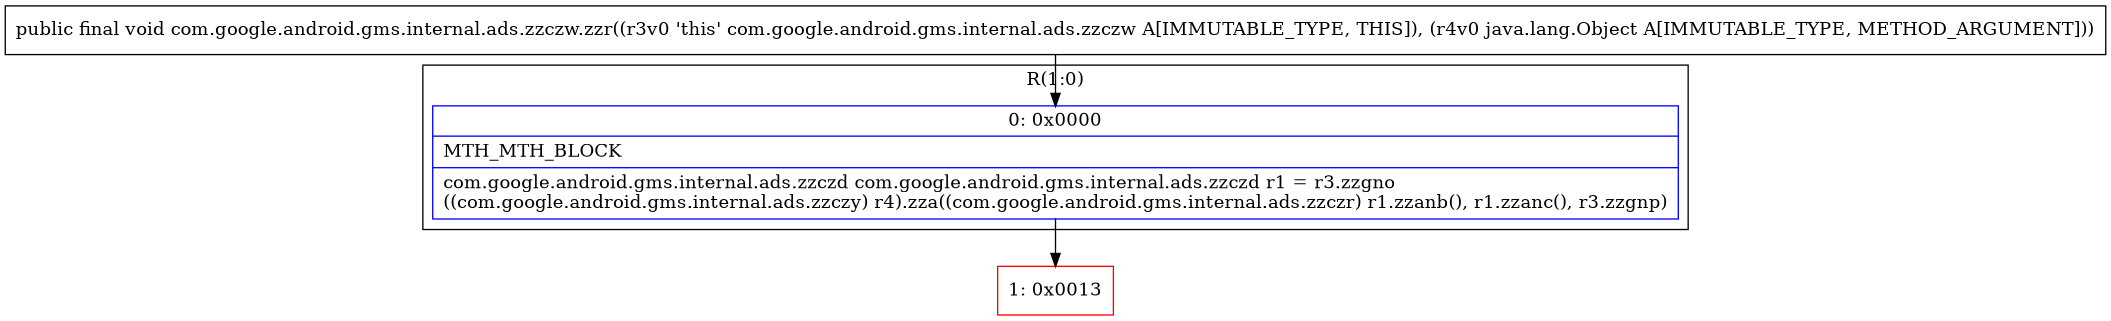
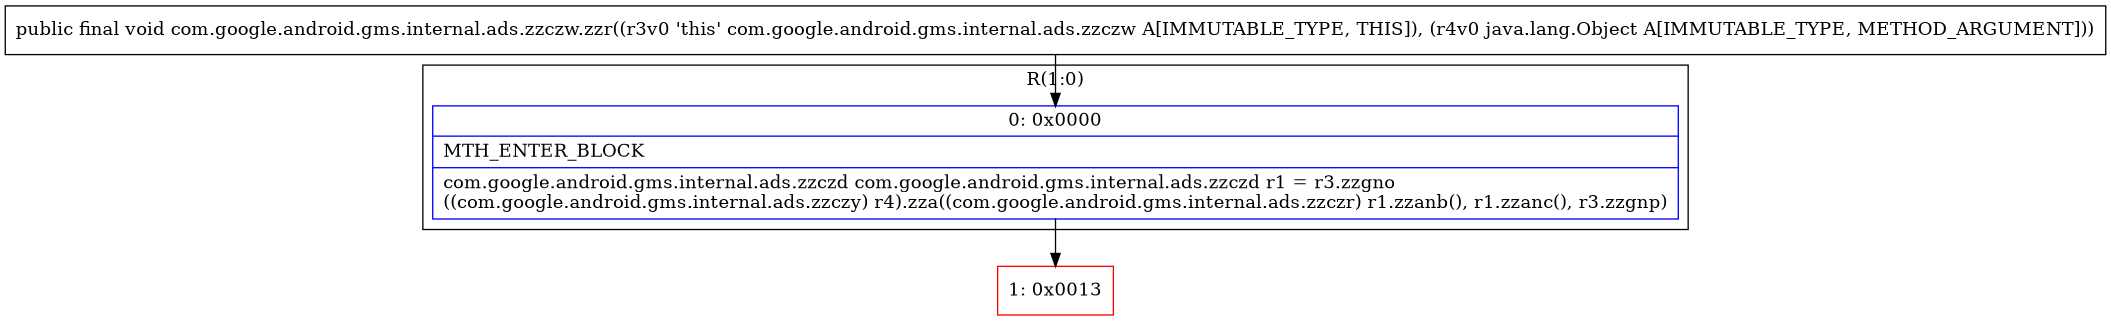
(533, 151) -> (545, 151)
